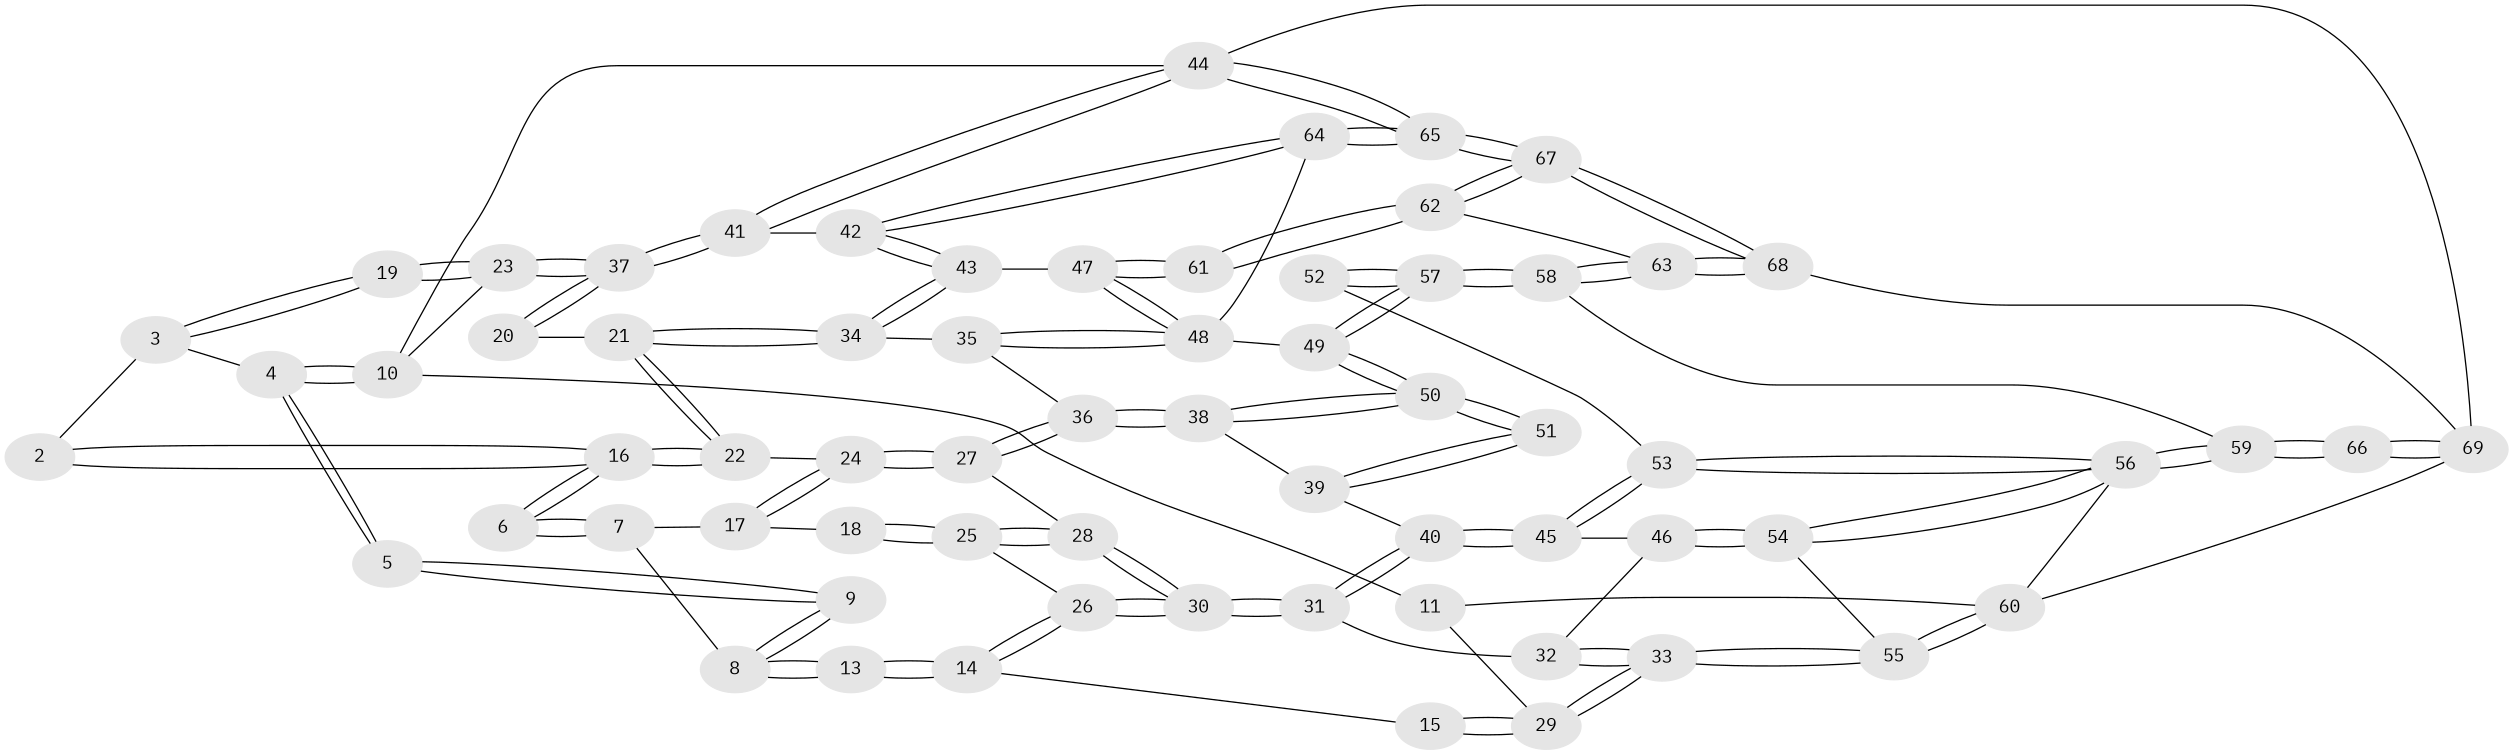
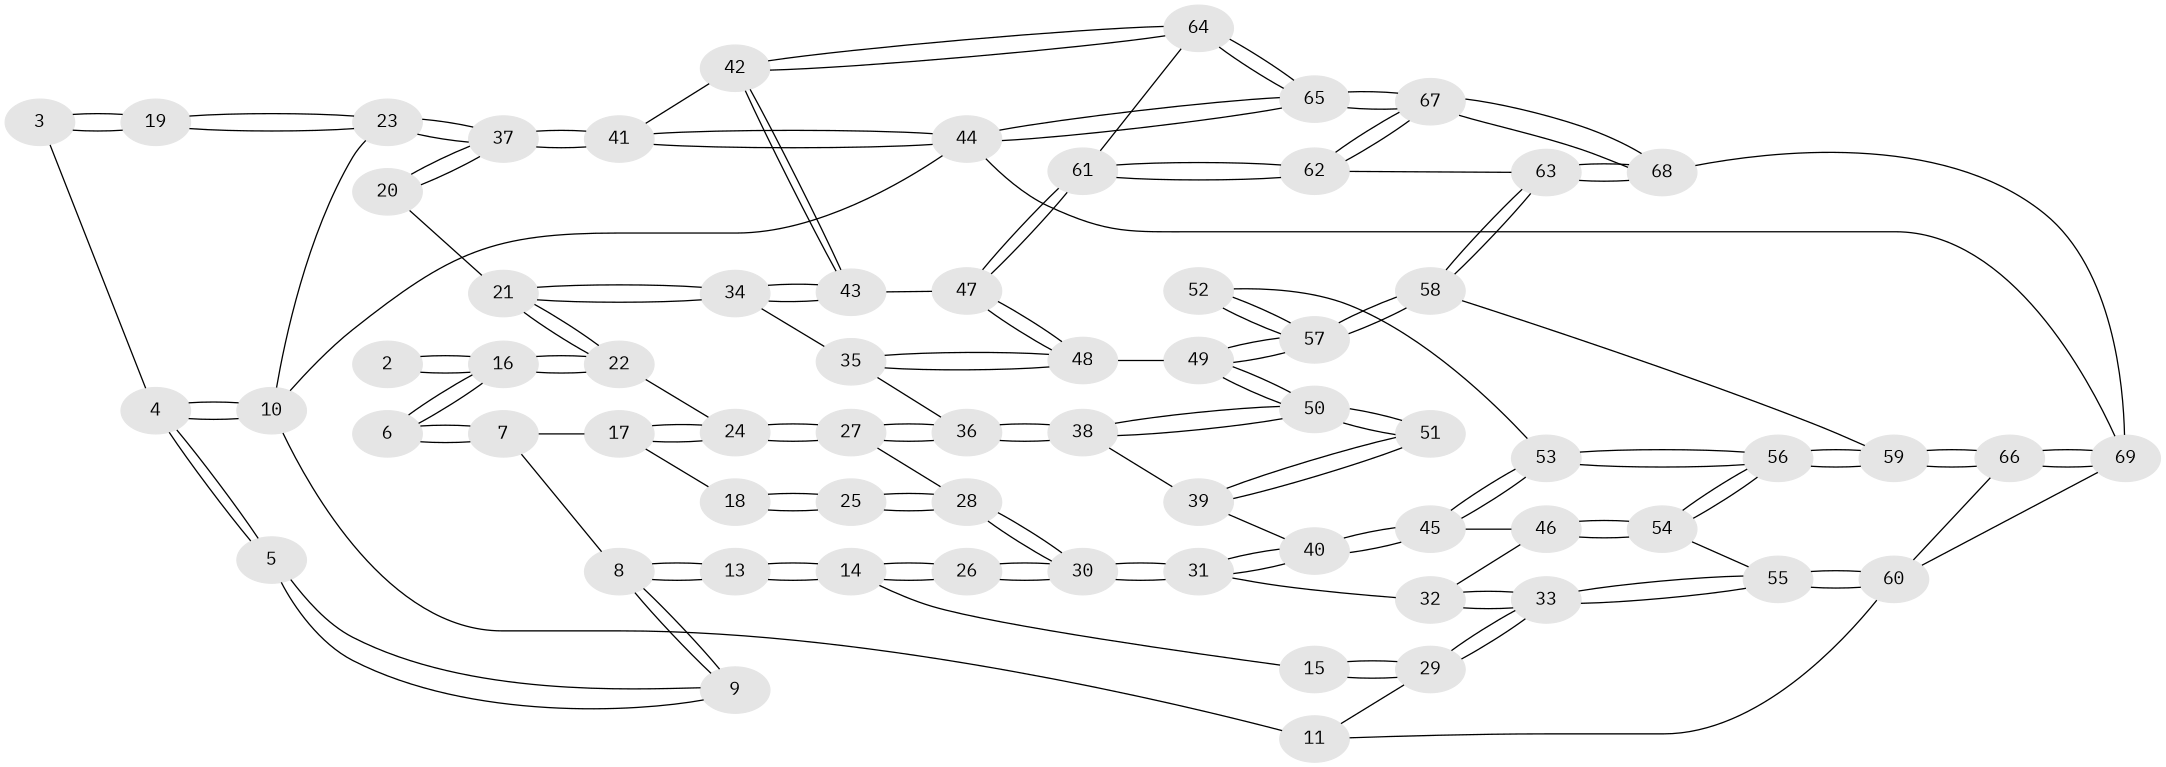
(1267, 247) -> (1141, 100)
(98, 398) -> none
(2068, 537) -> (1952, 519)
(1025, 572) -> none
